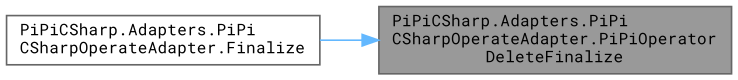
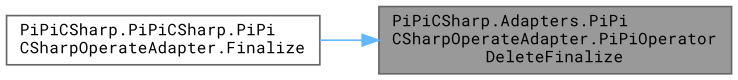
(163, 40) -> (163, 40)
